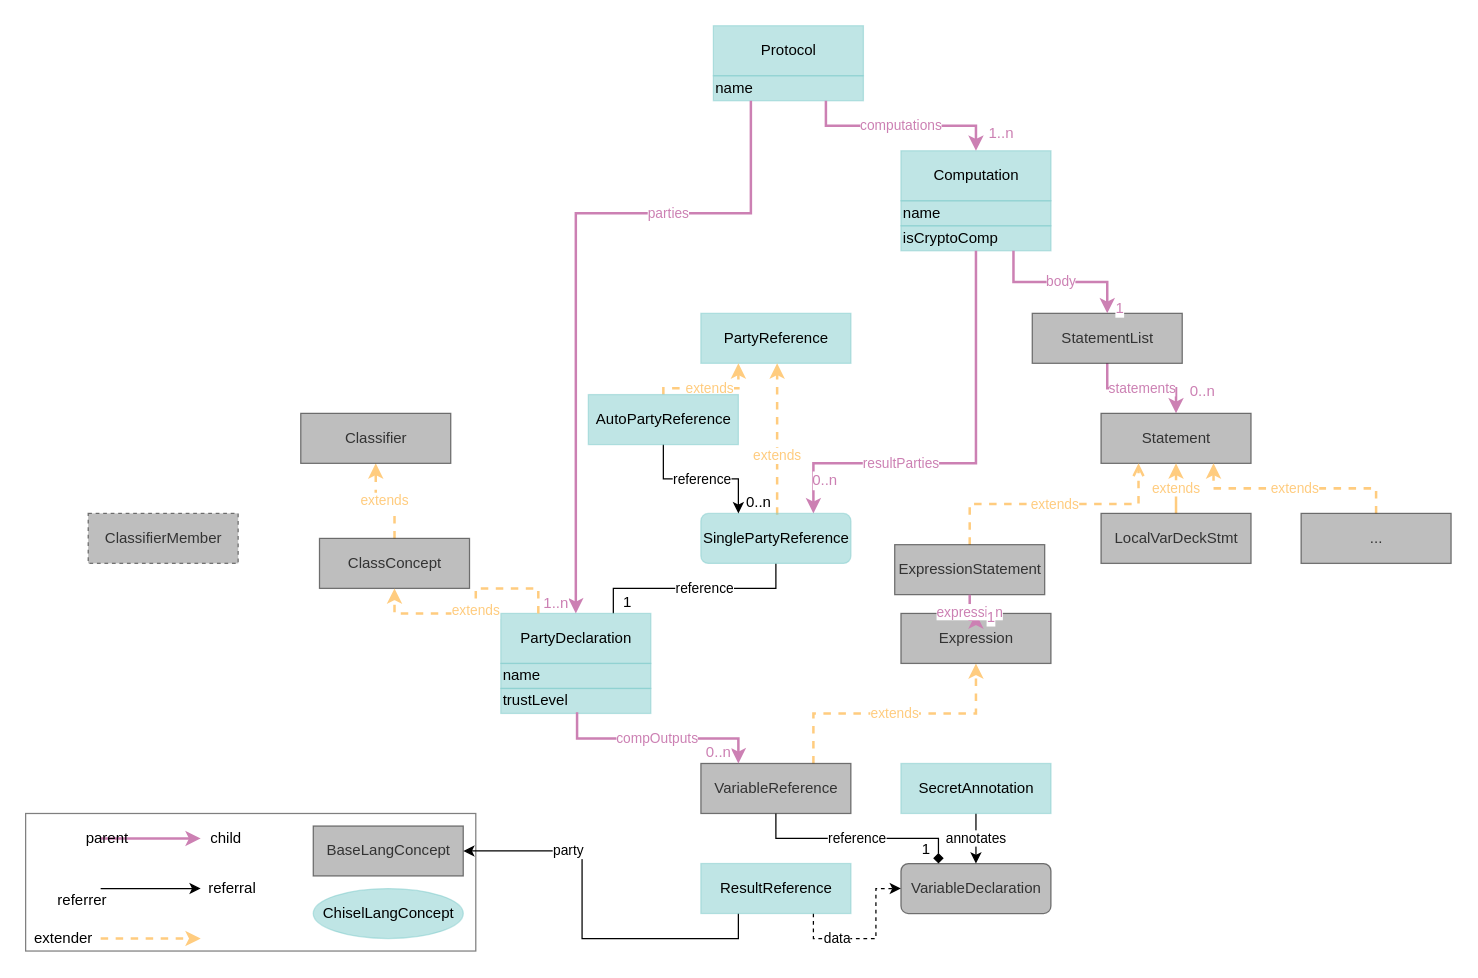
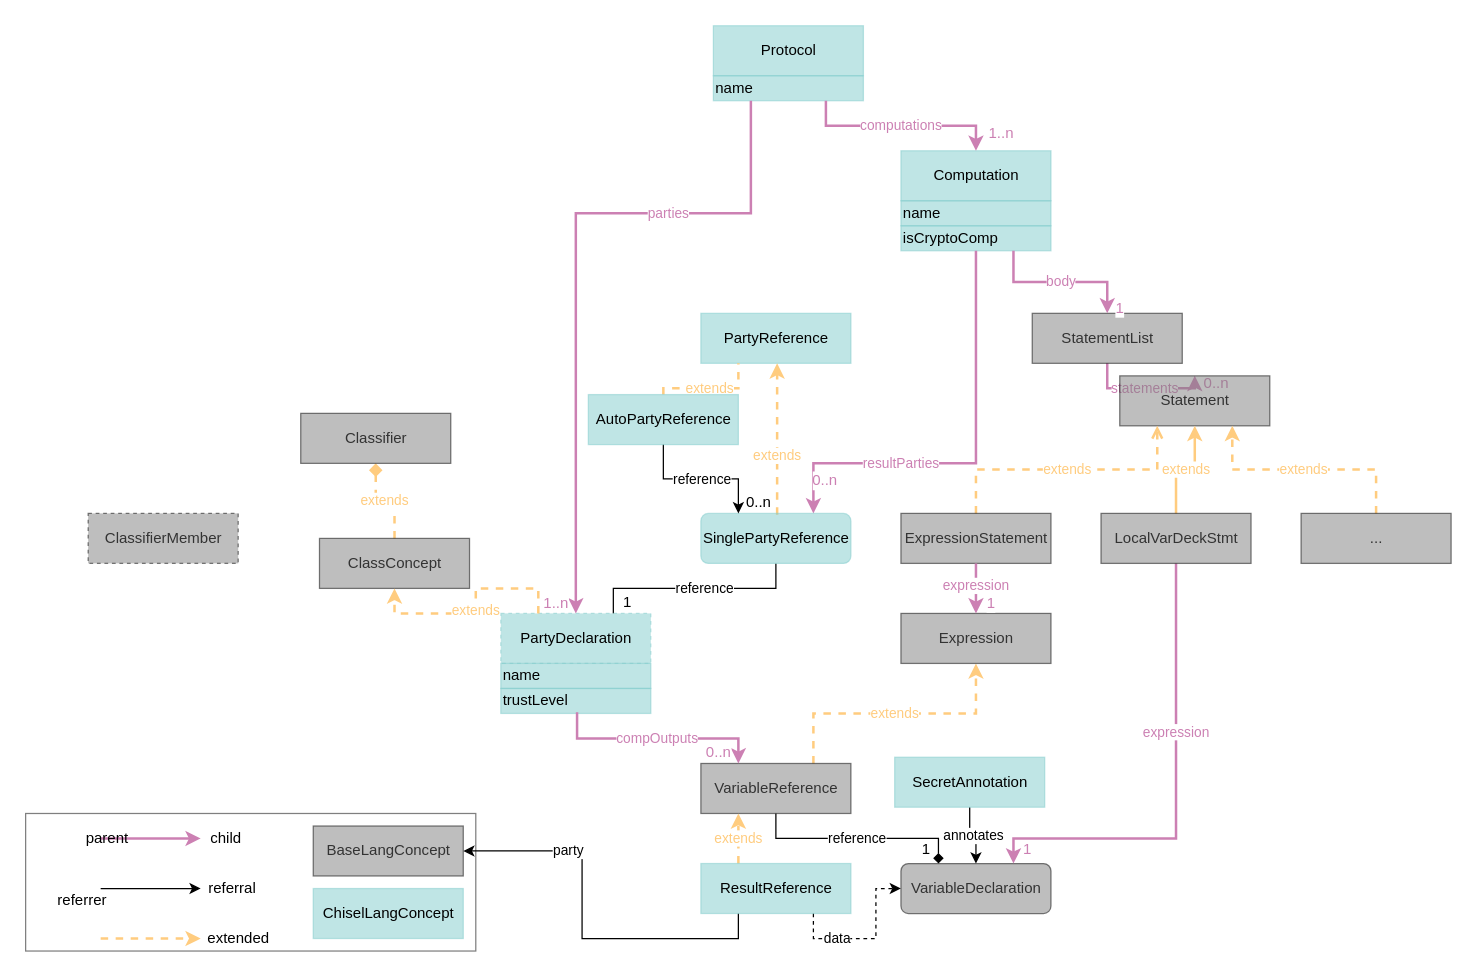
(738, 376) -> (738, 370)
(1176, 438) -> (1194, 401)
(376, 475) -> (376, 476)
(969, 569) -> (976, 538)
(576, 638) -> (576, 638)
(976, 788) -> (969, 782)
none -> (1176, 788)
none -> (738, 844)
(388, 913) -> (388, 913)
(63, 938) -> none
none -> (238, 938)
